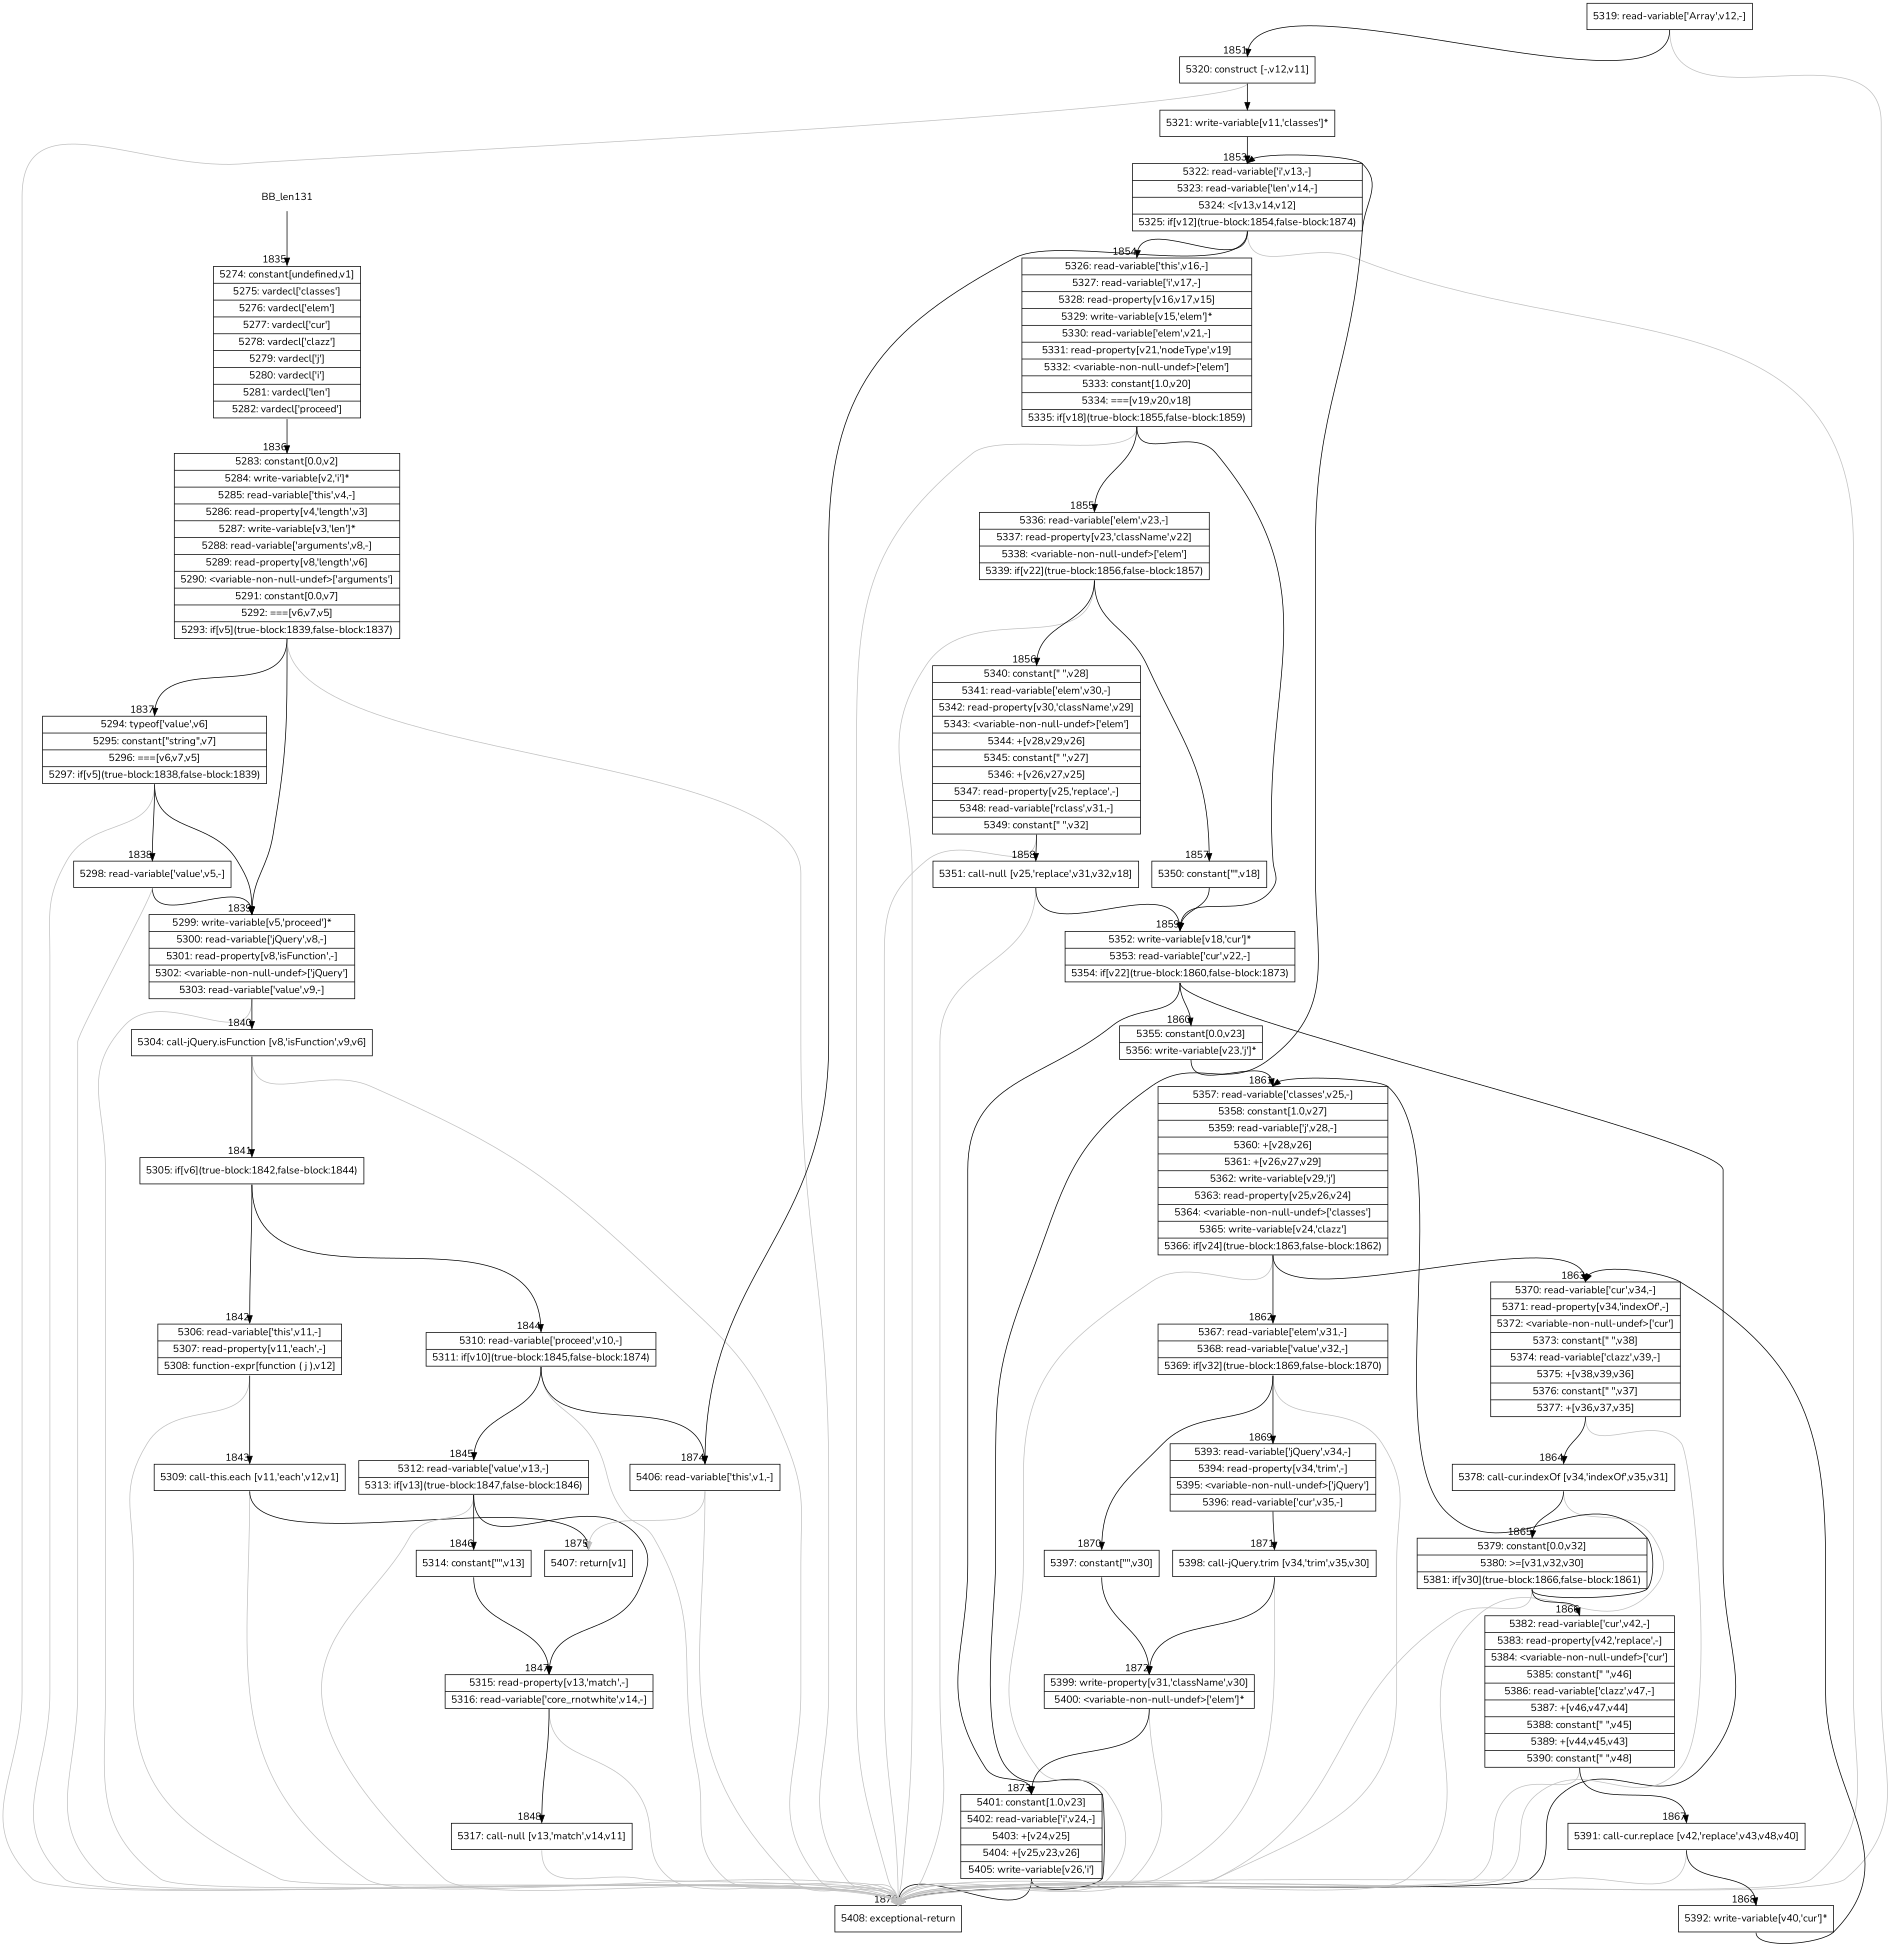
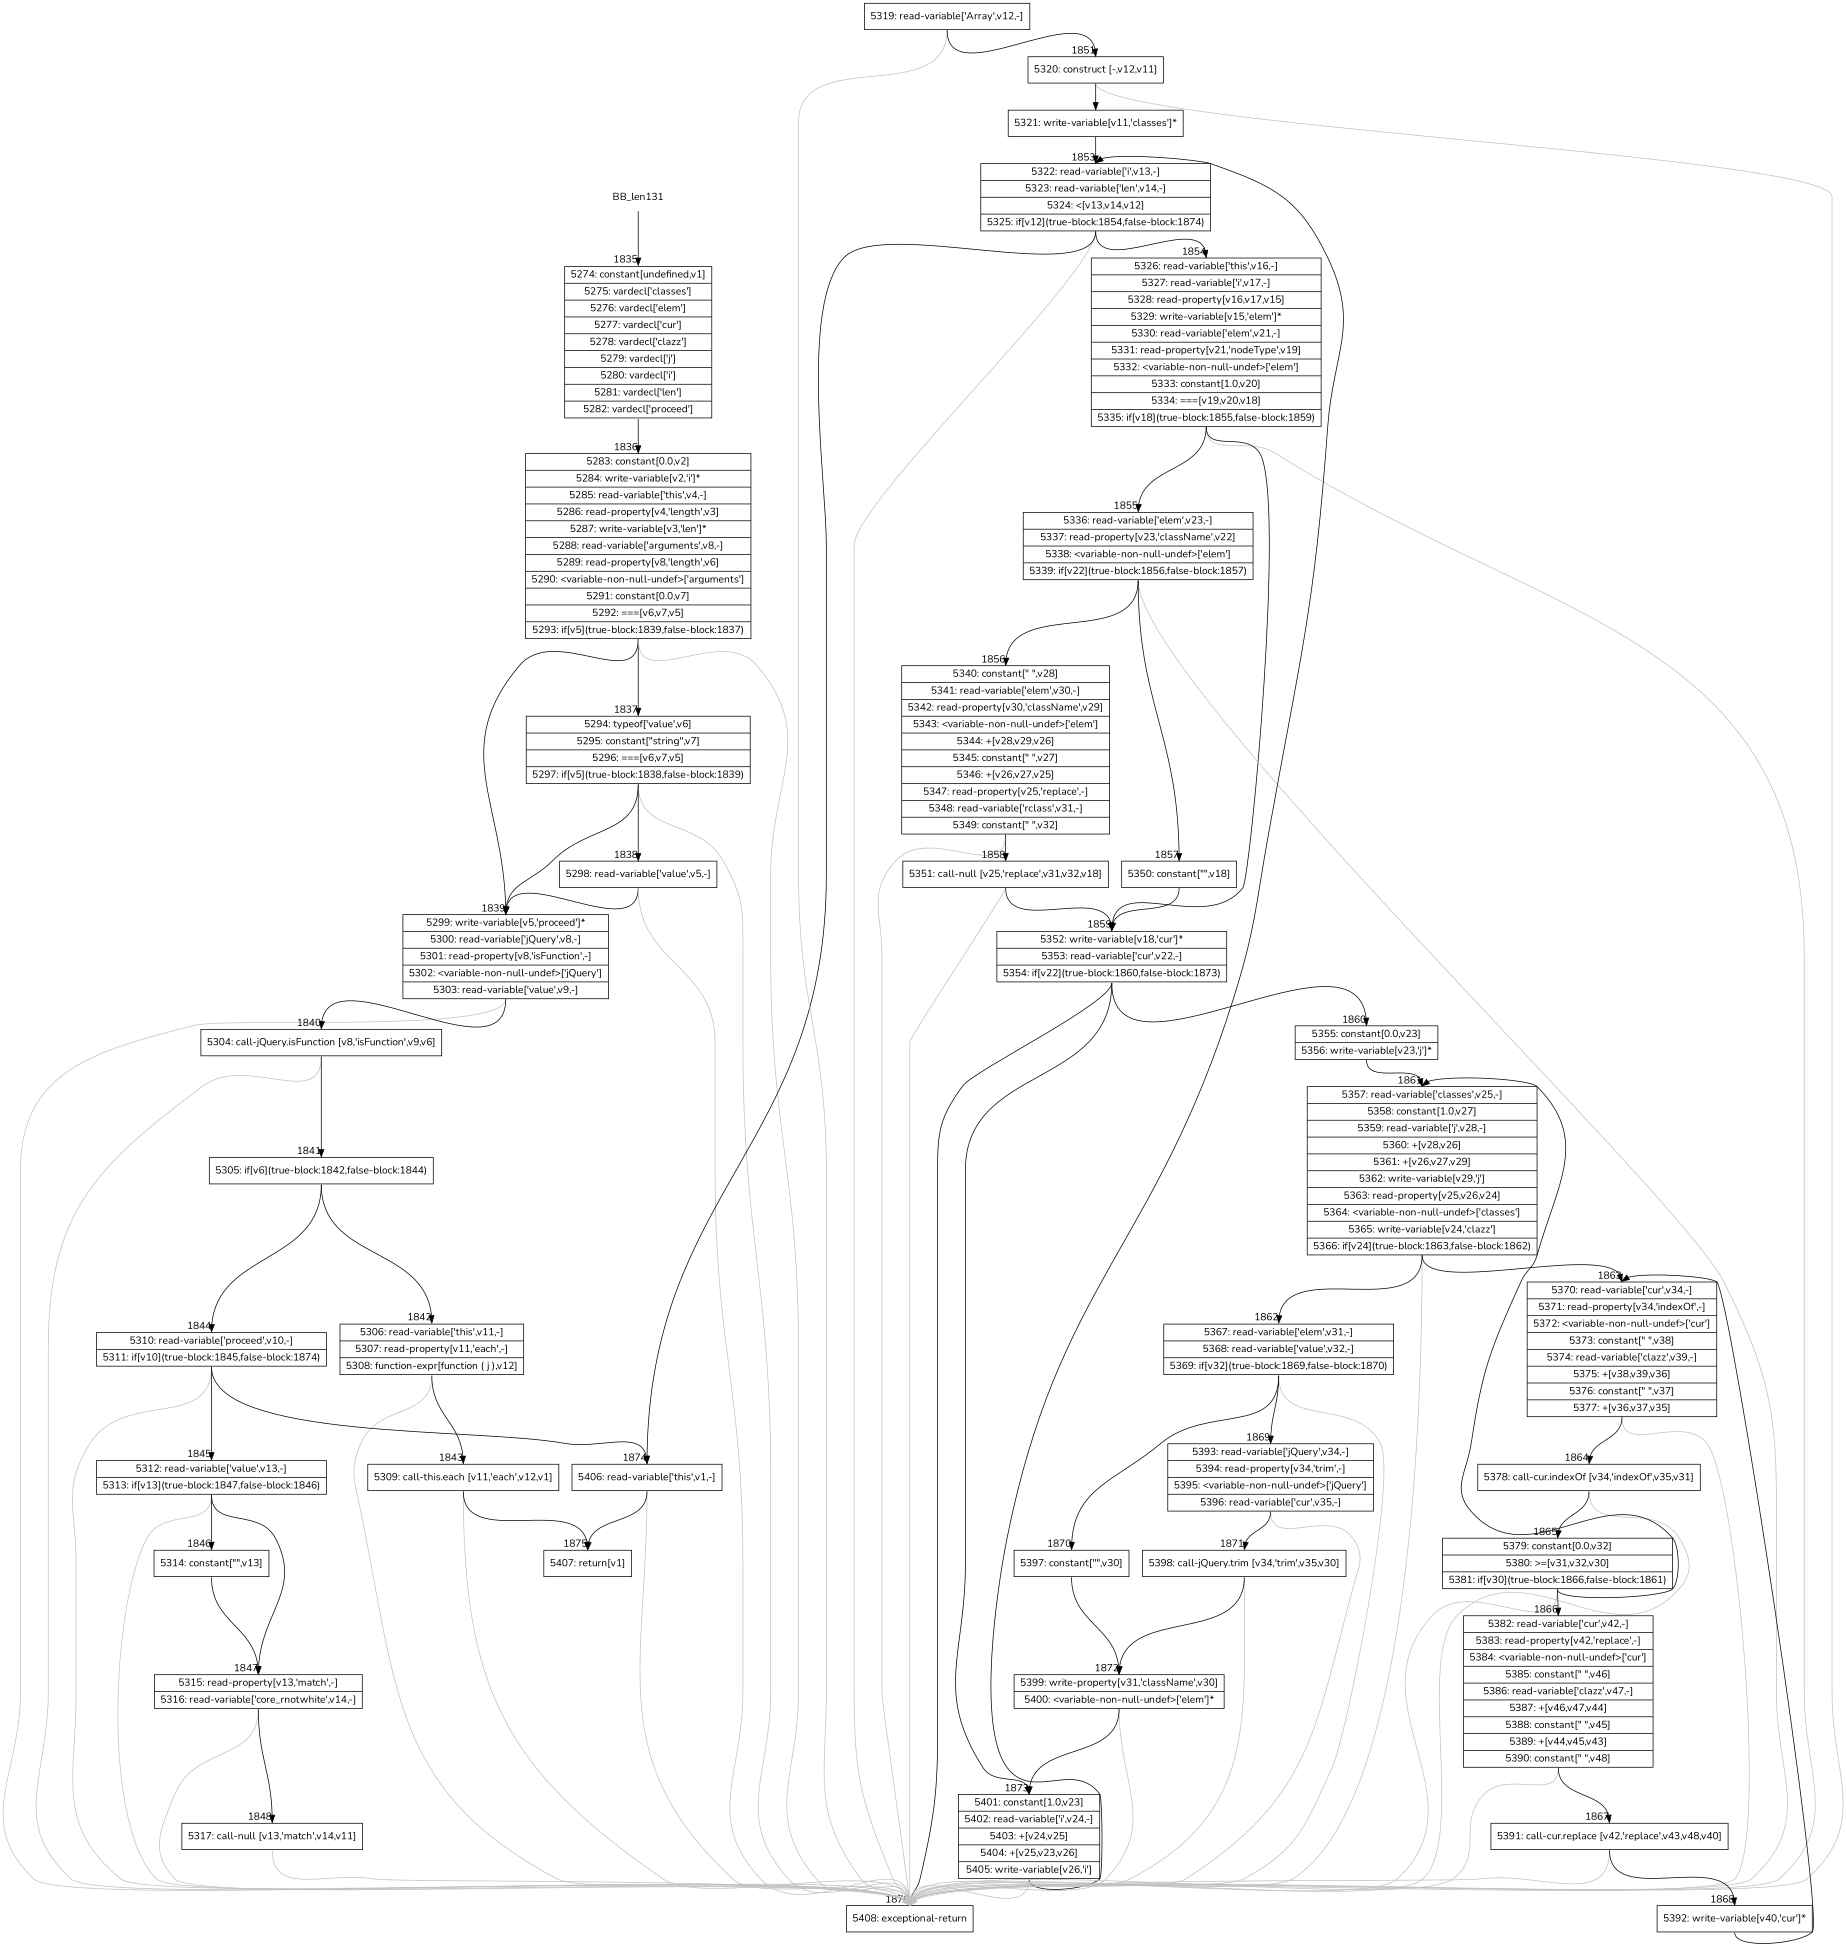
(650, 1520) -> (621, 1519)
none -> (1270, 1807)
(980, 1896) -> (983, 1895)
